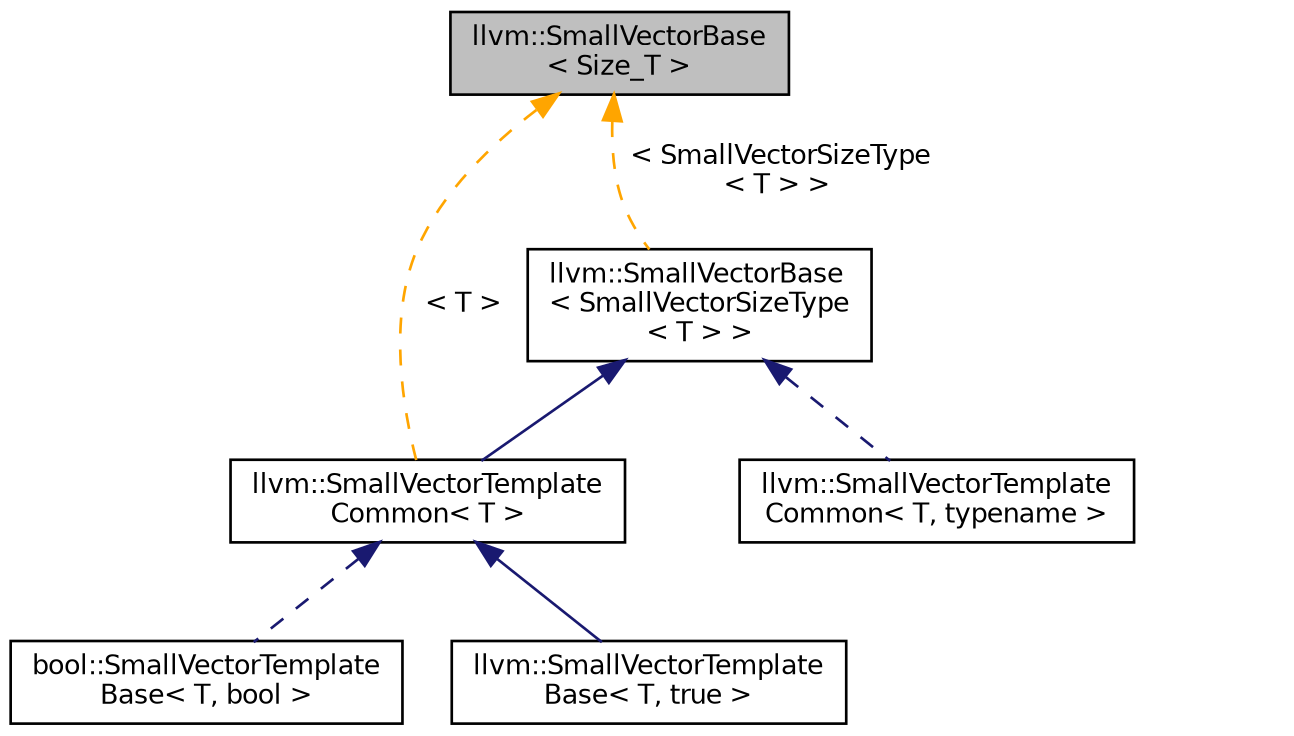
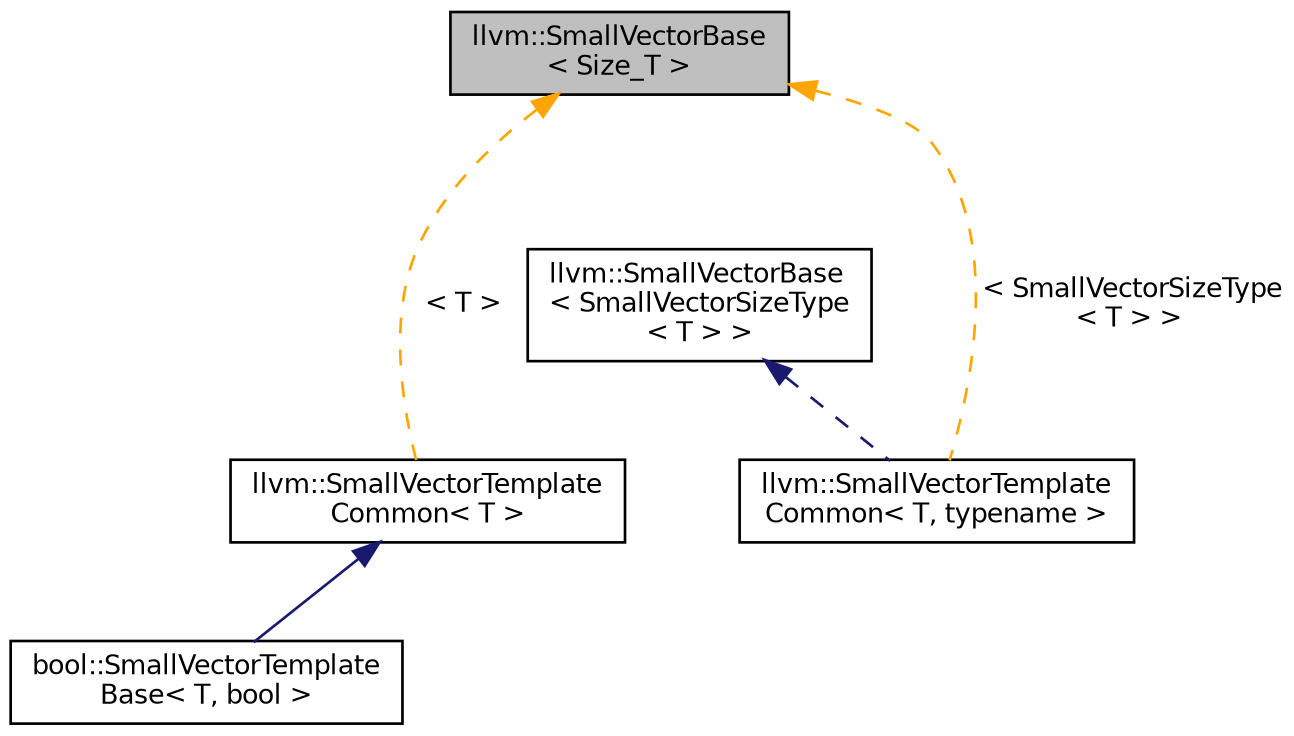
(619, 189) -> (970, 234)
(542, 418) -> none
(306, 601) -> (306, 601)
(649, 682) -> none
